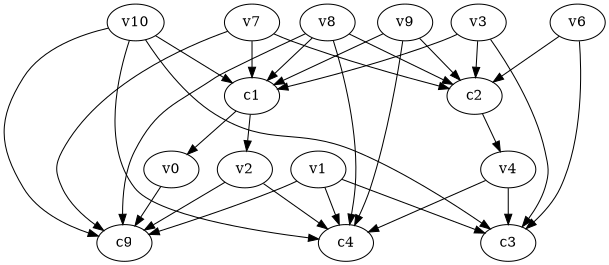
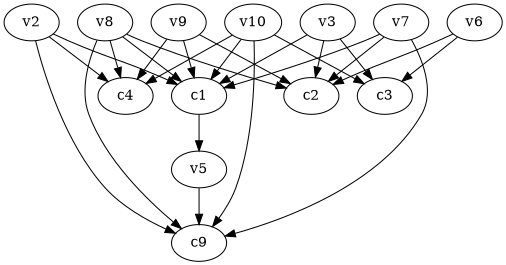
(249, 123) -> (108, 56)
(171, 169) -> (199, 169)
(318, 169) -> none
(508, 169) -> none
